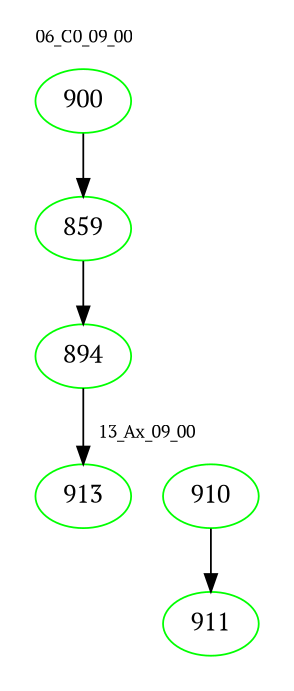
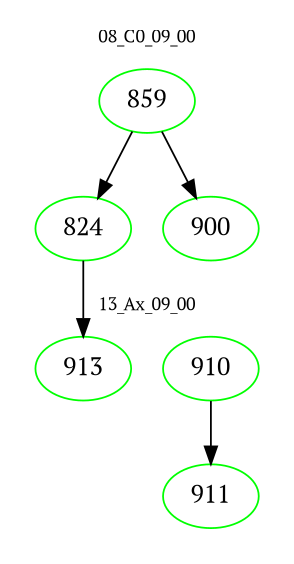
(84, 38) -> (147, 38)
(83, 156) -> (175, 157)
(83, 356) -> (83, 229)
